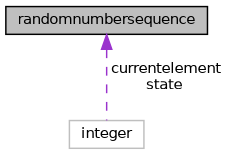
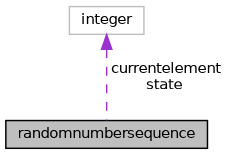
(107, 85) -> (107, 85)
